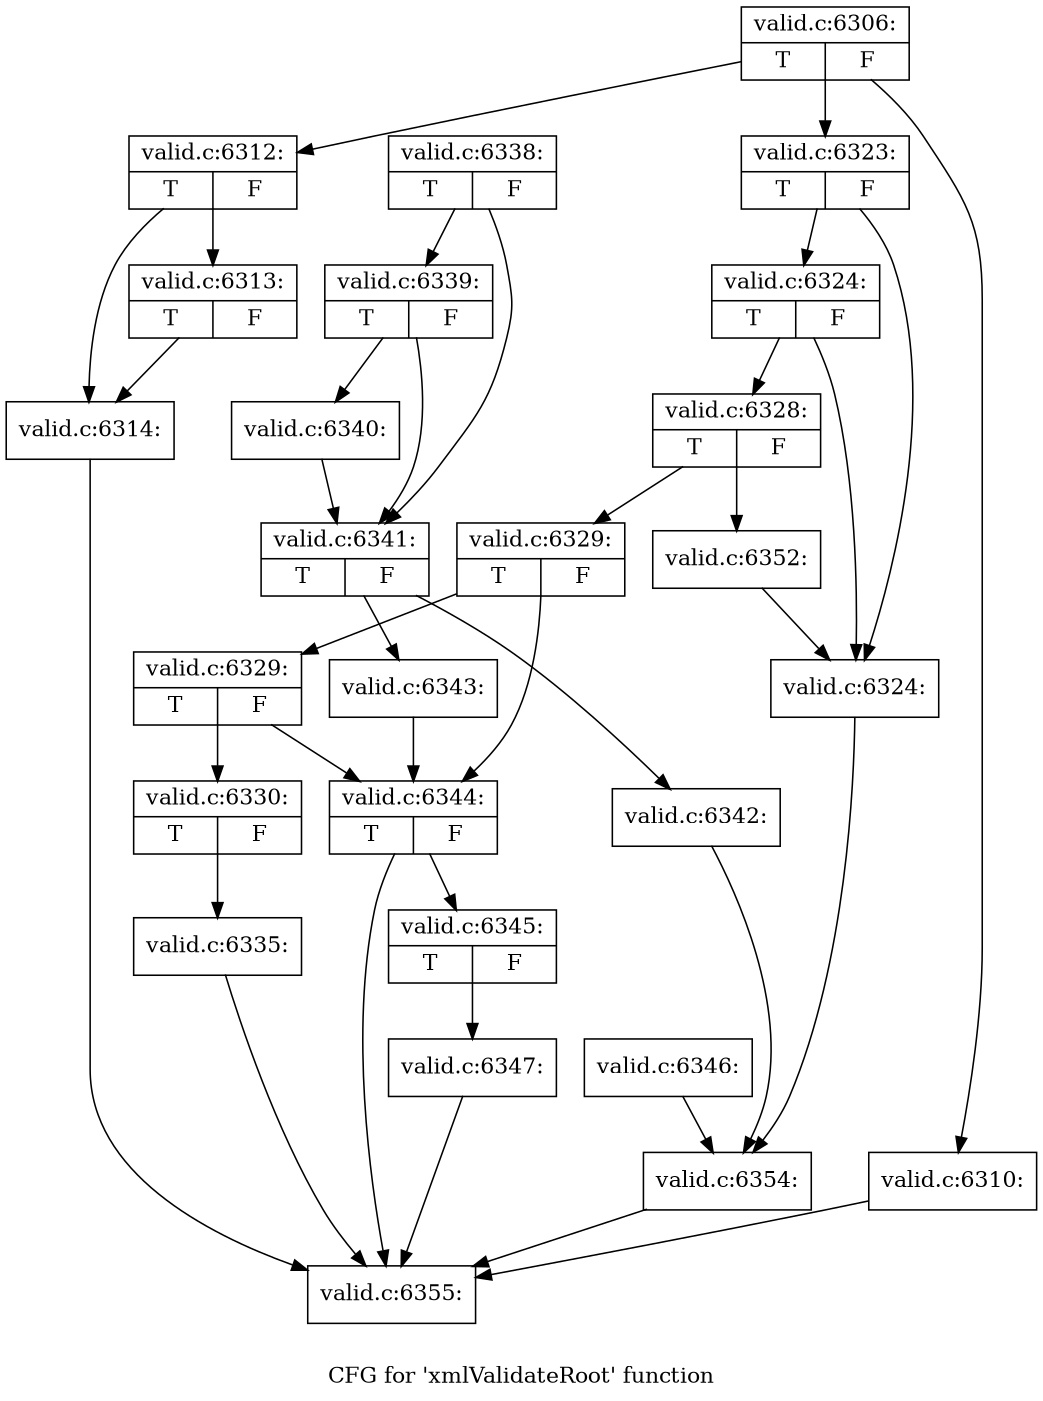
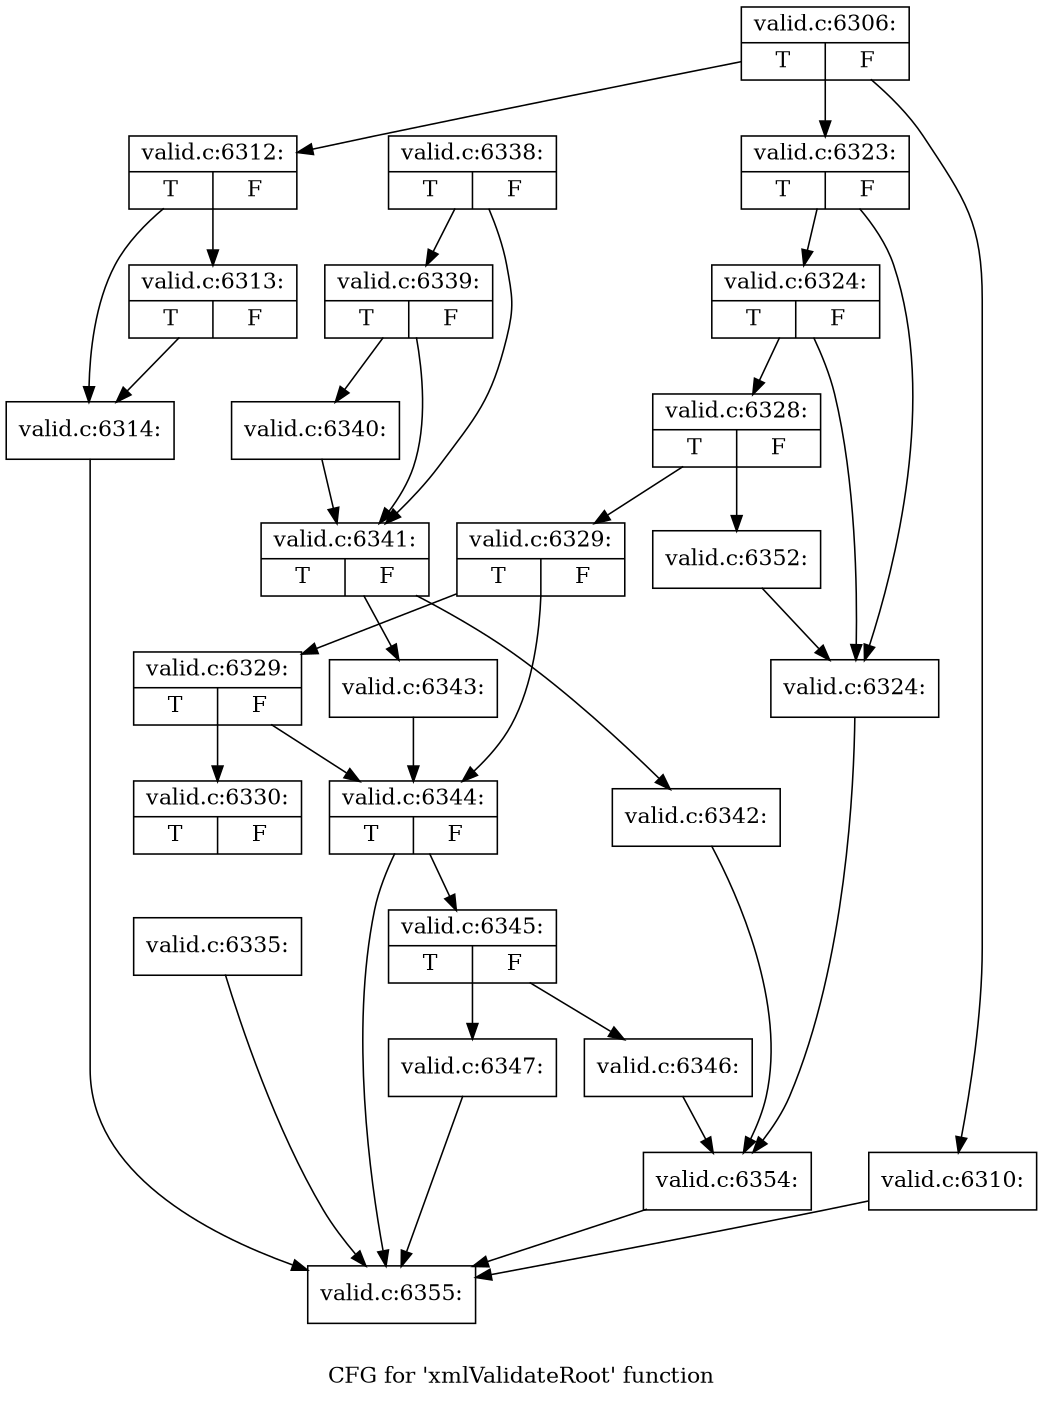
(218, 878) -> none
none -> (570, 1007)
